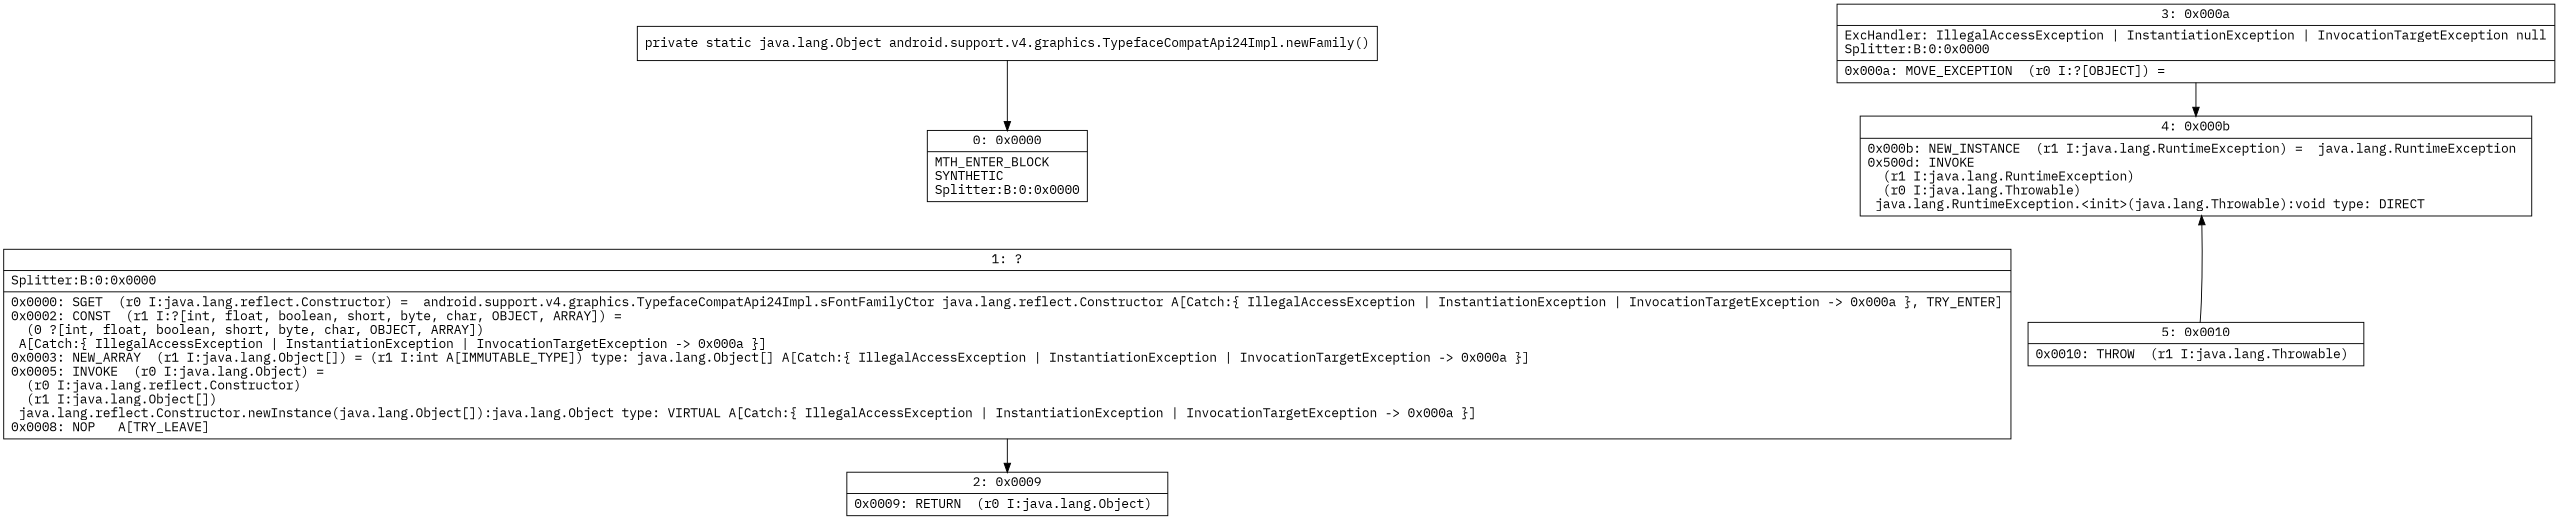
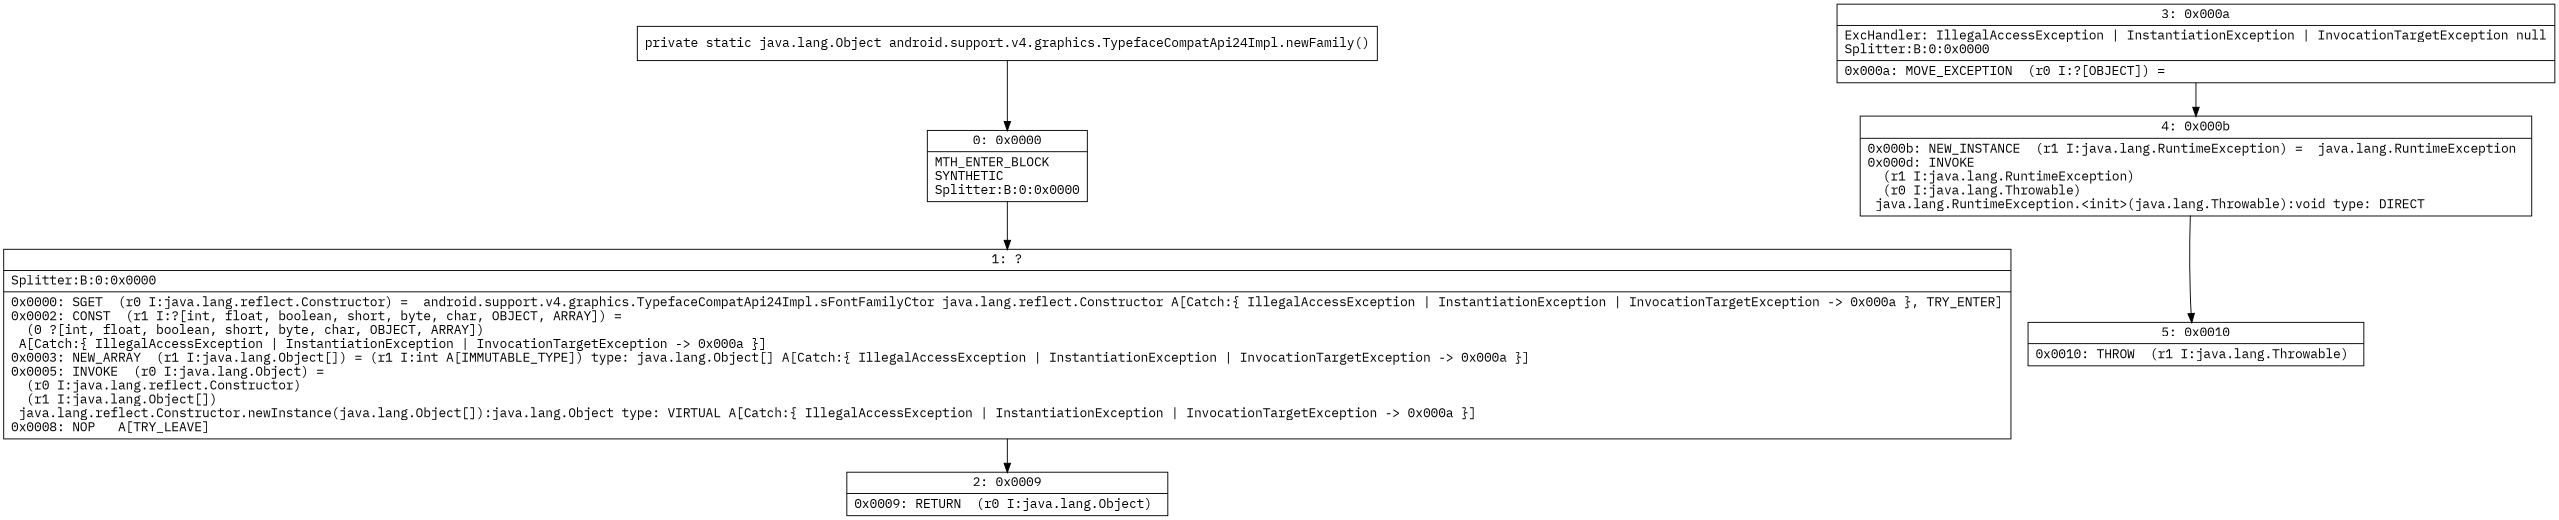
(1929, 163) -> (1929, 163)
none -> (1007, 221)
(2202, 274) -> (2190, 264)
